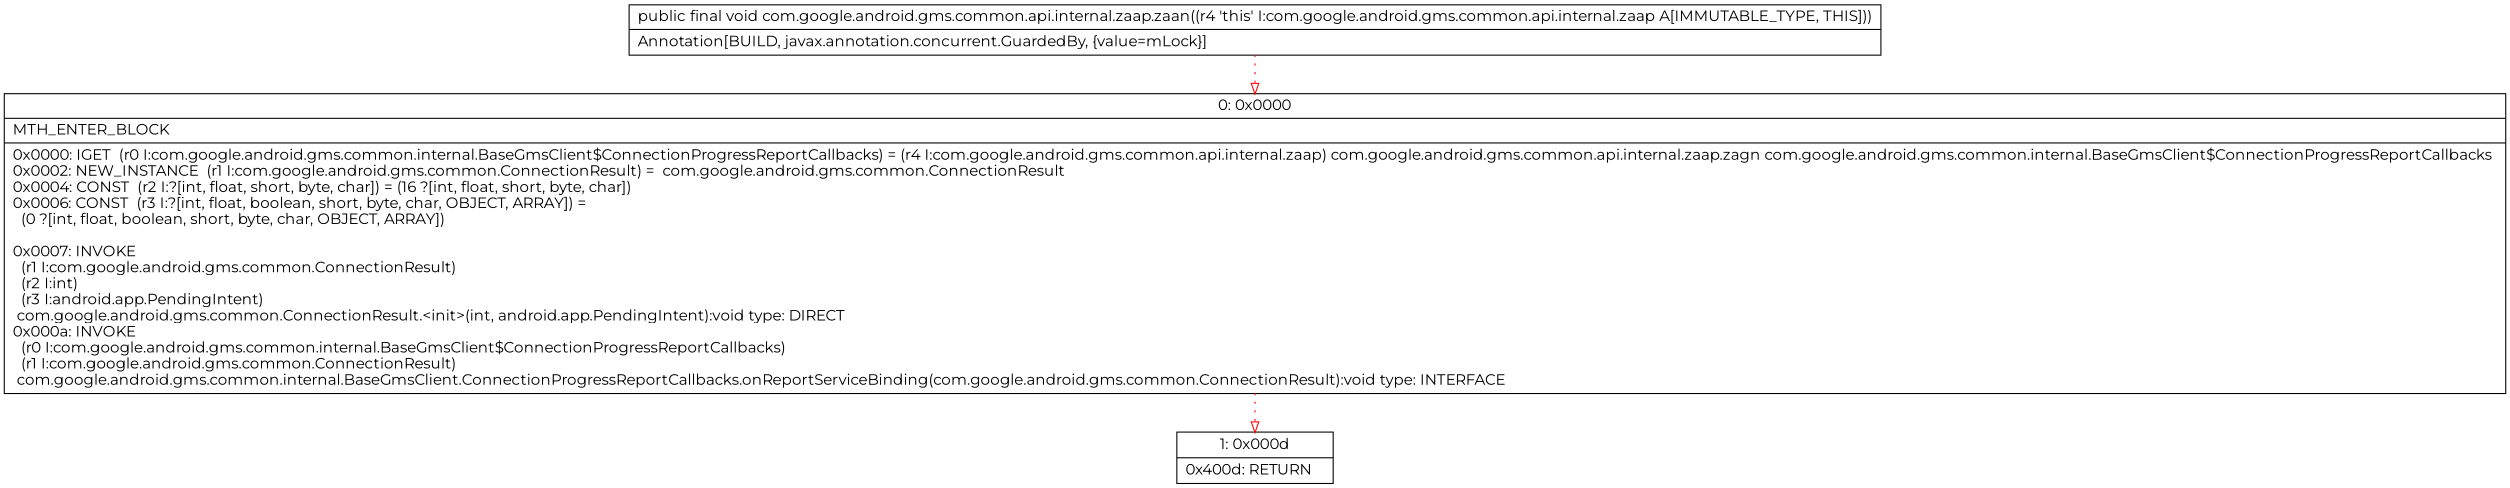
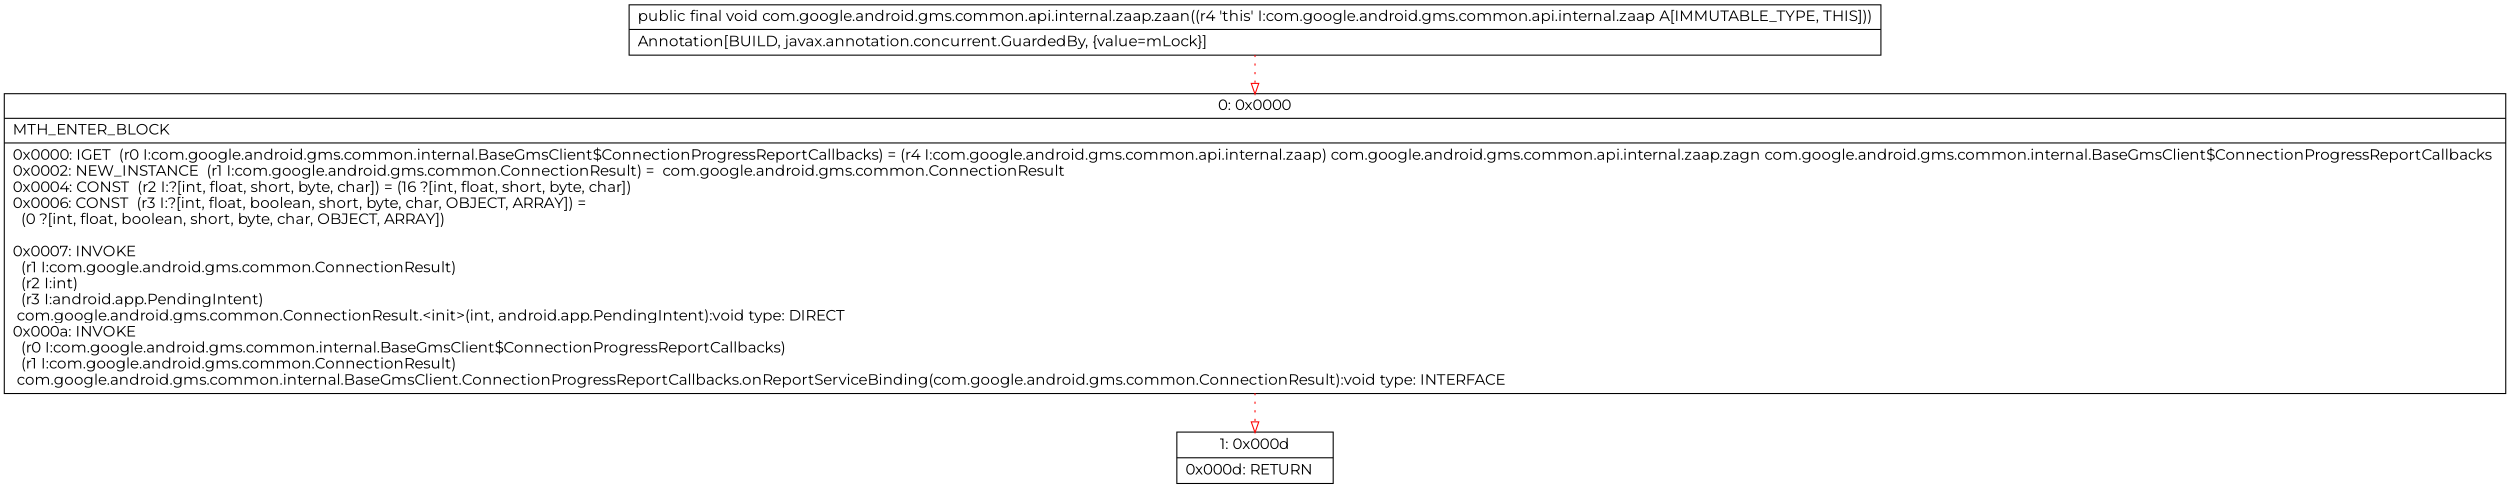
(1255, 470) -> (1255, 470)
